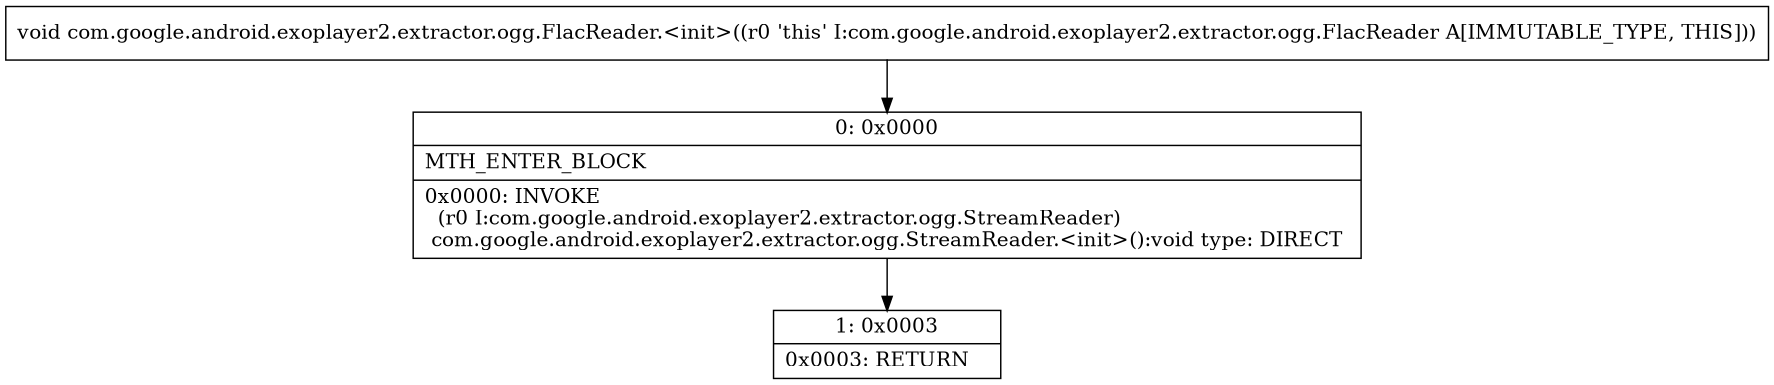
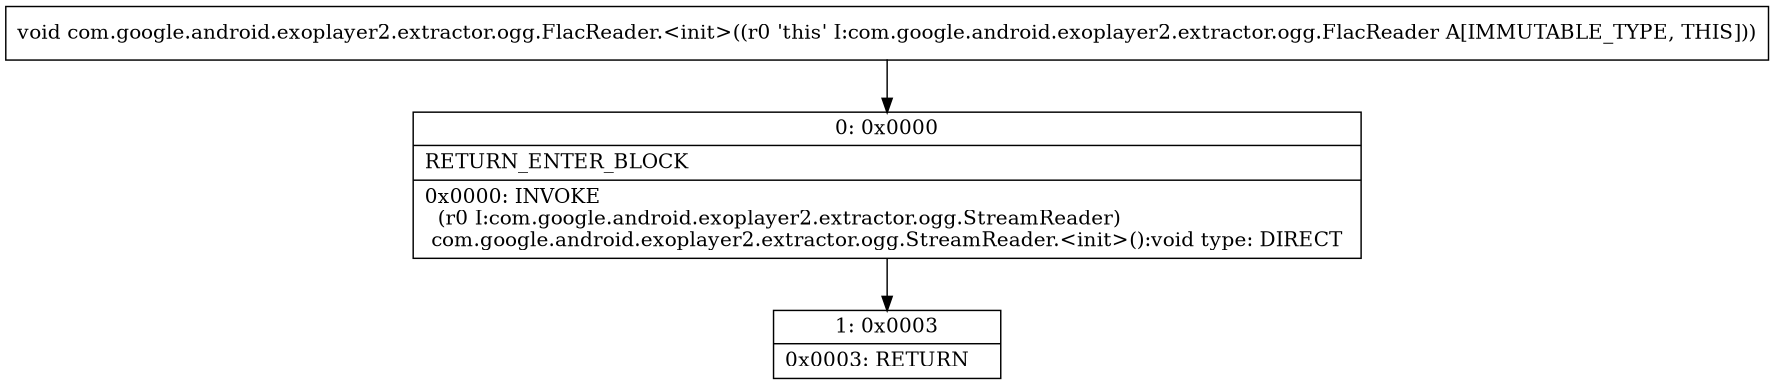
(536, 162) -> (557, 162)
